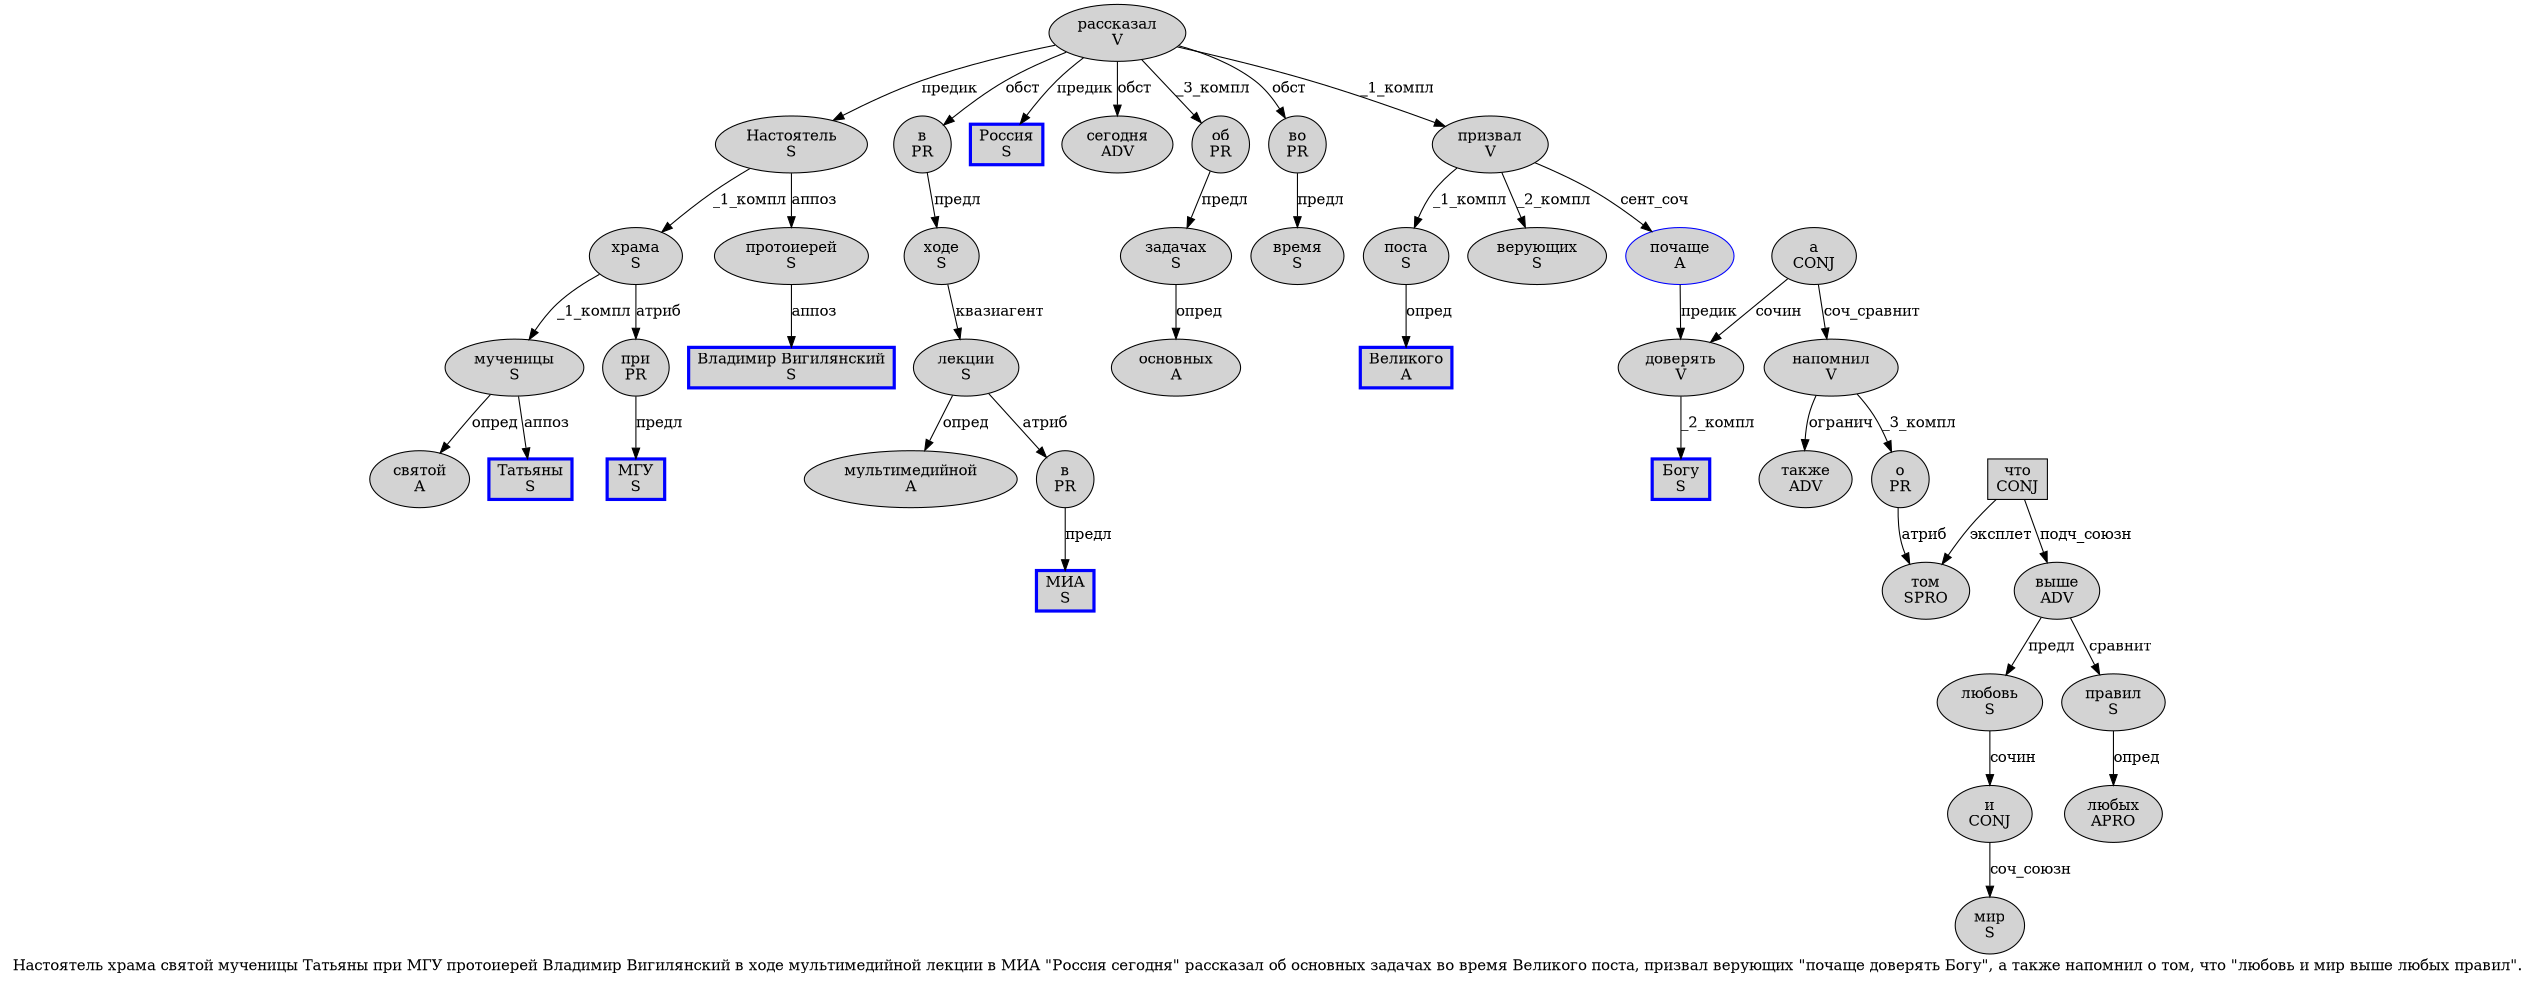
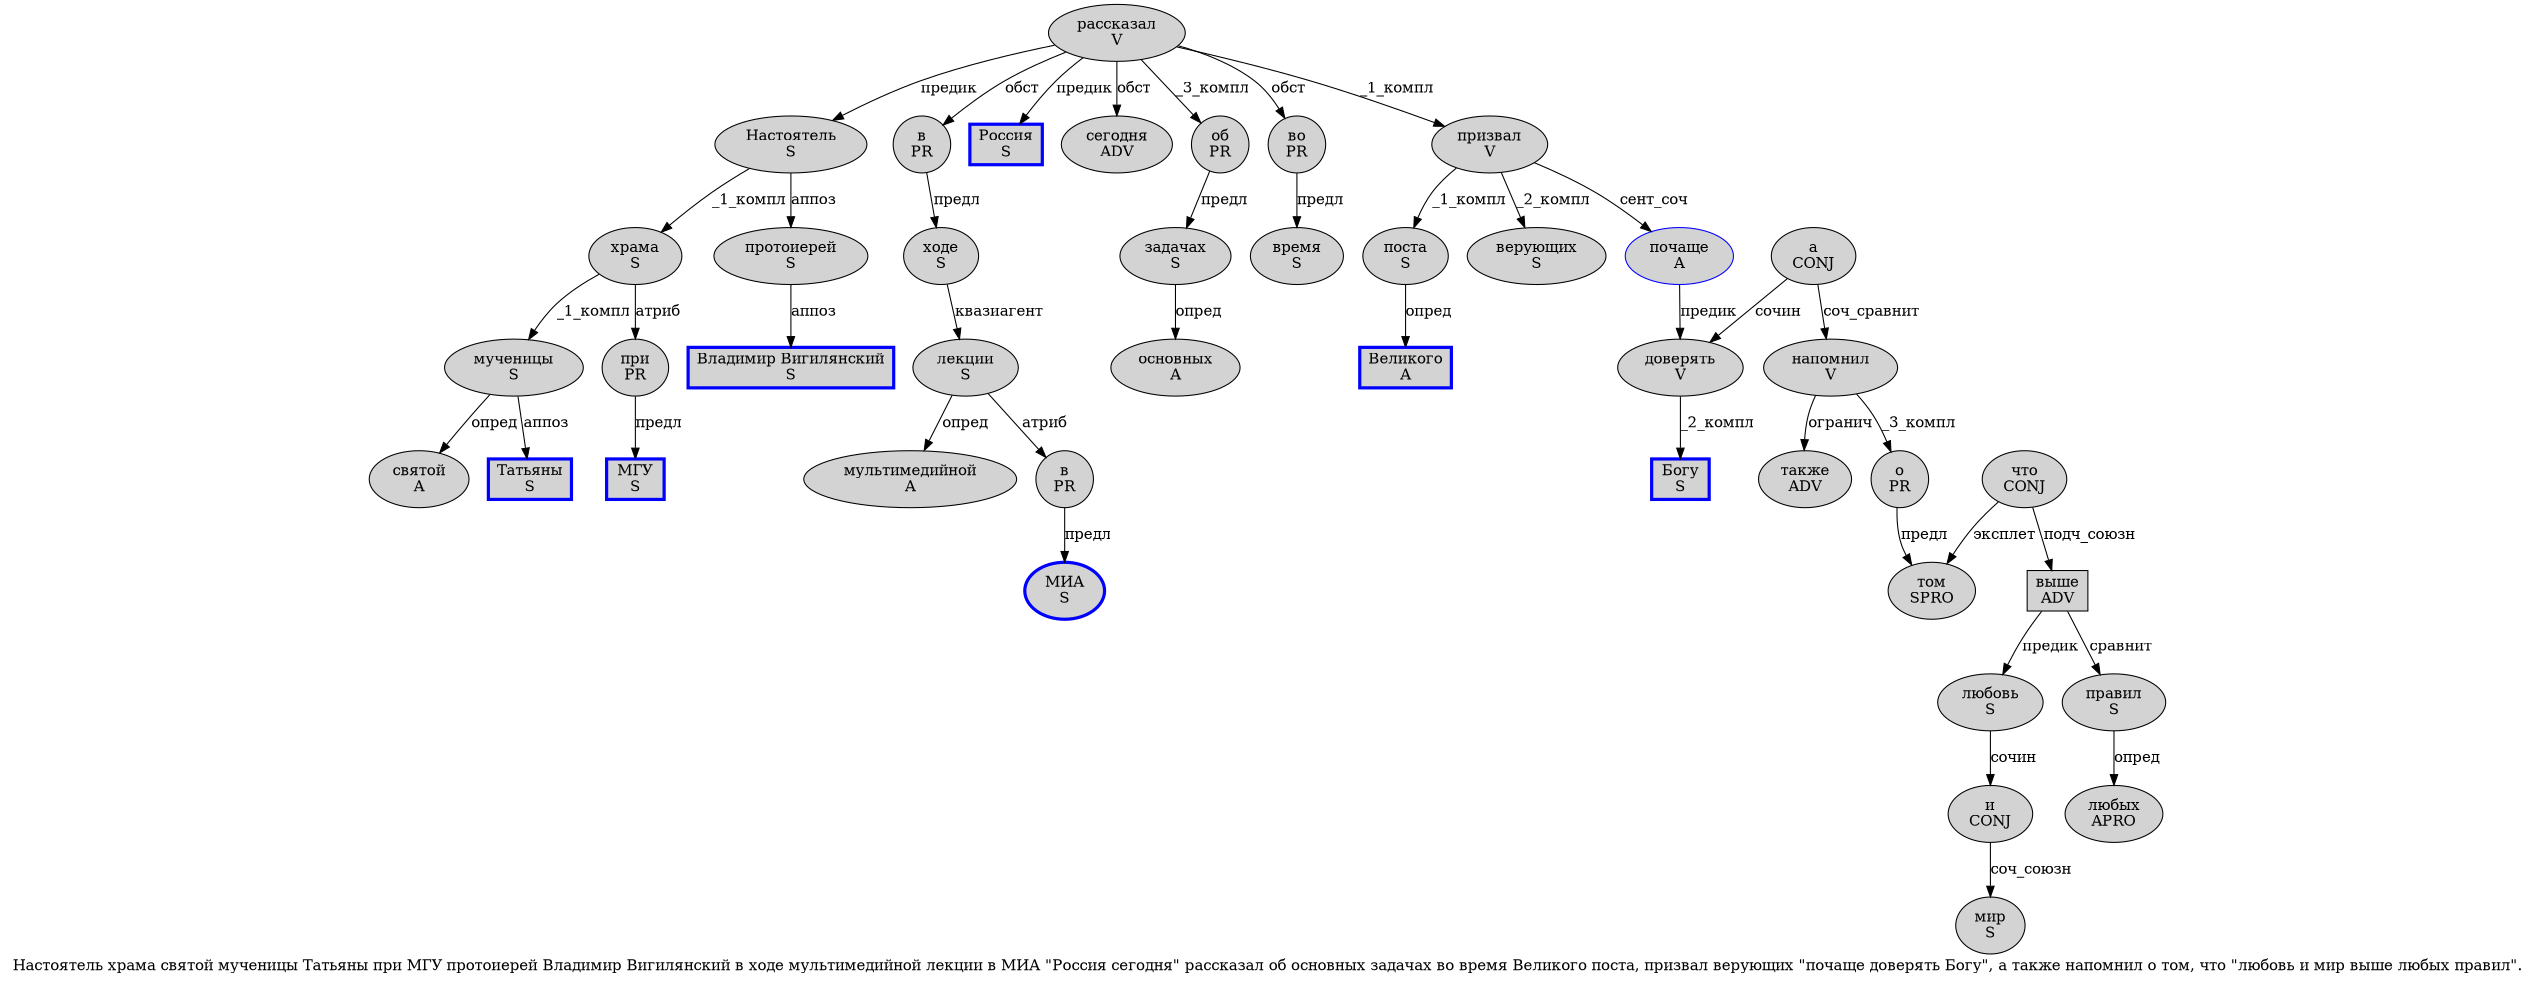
(2018, 479) -> (2024, 479)
(1924, 535) -> (1924, 535)
(1065, 591) -> (1065, 591)
(2057, 591) -> (2057, 591)
(2052, 647) -> (2051, 647)
